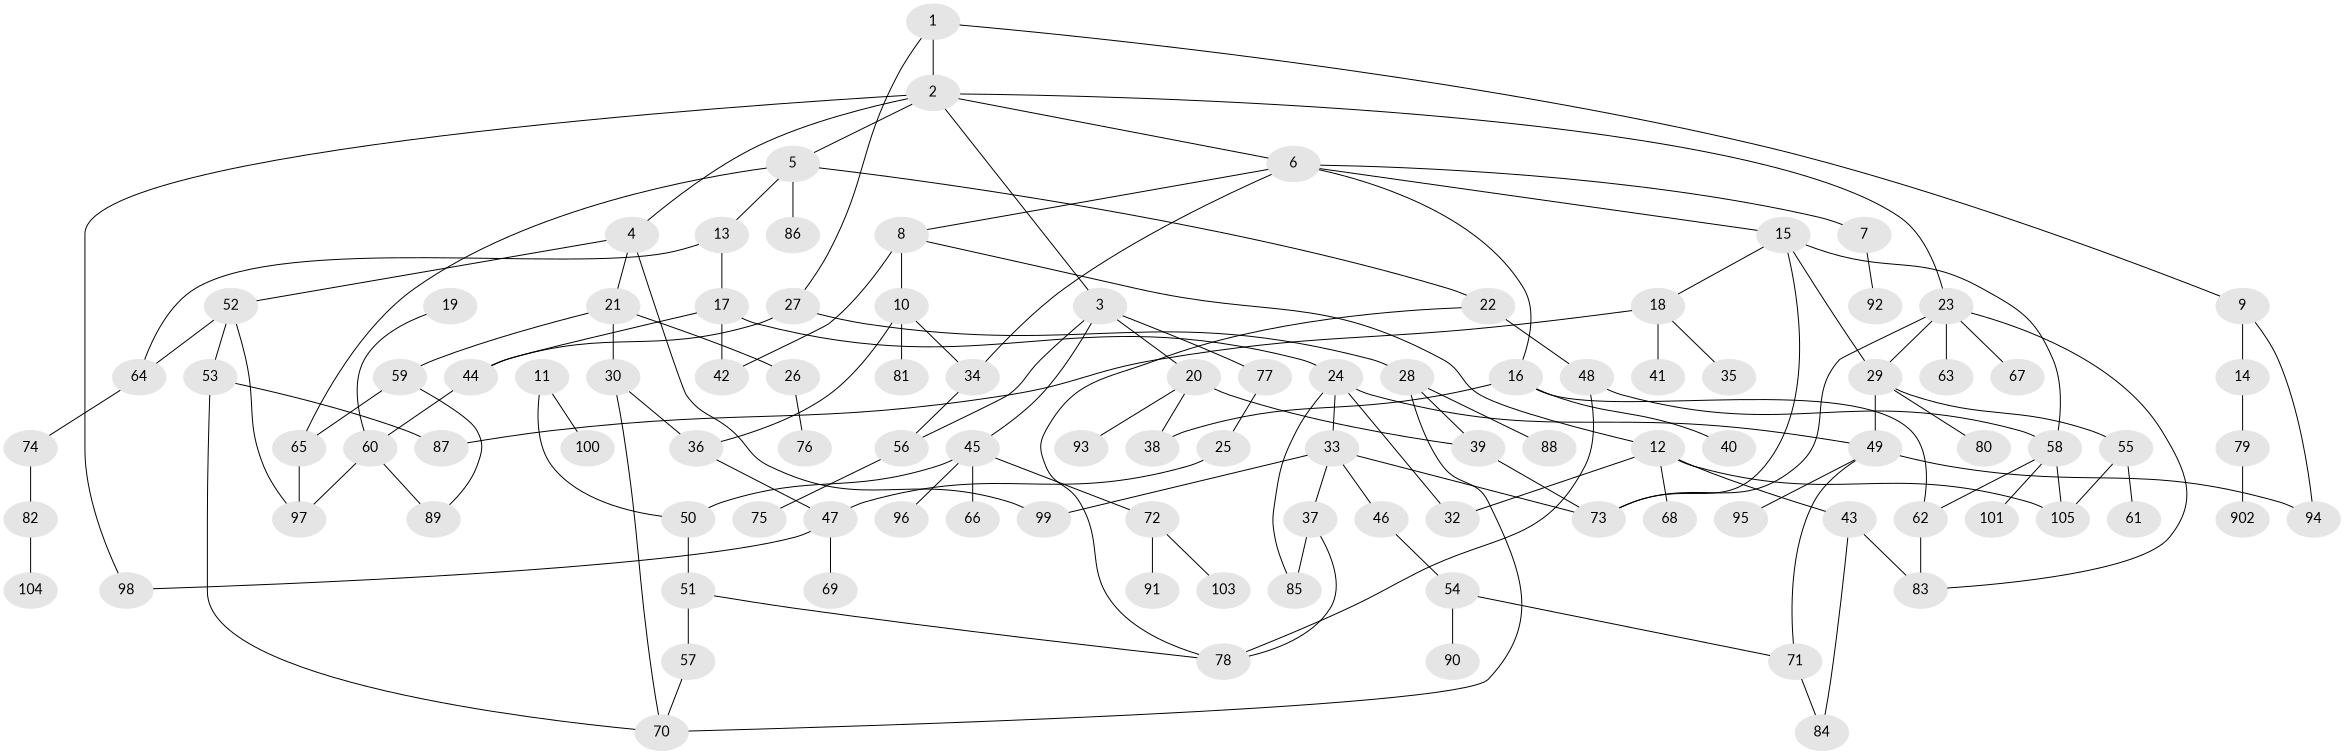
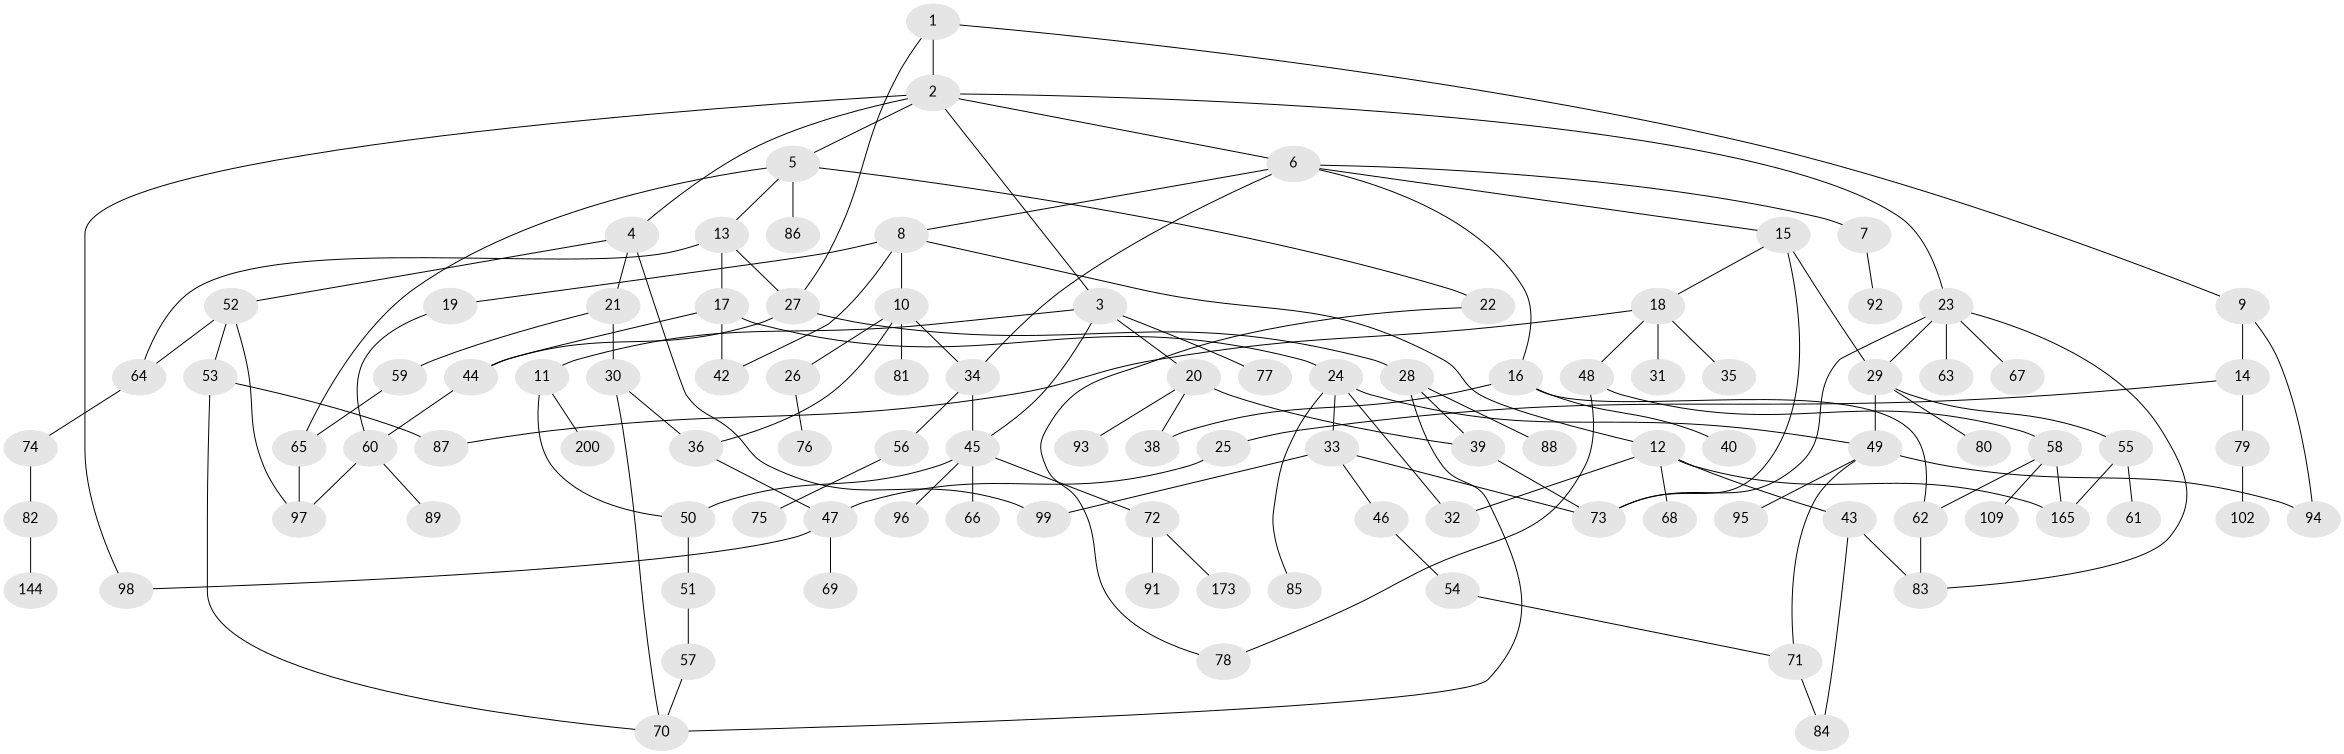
none -> (757, 270)
none -> (677, 275)
(1979, 287) -> none
(712, 341) -> (838, 347)
(1537, 342) -> (1623, 342)
(1658, 377) -> (1658, 377)
(1020, 384) -> (830, 330)
(1246, 410) -> (1901, 402)
none -> (973, 413)
(478, 433) -> none
(588, 448) -> (588, 448)
(1310, 519) -> none
(1992, 519) -> (1992, 519)
(2063, 519) -> (2063, 519)
(2243, 519) -> (2243, 519)
(31, 591) -> (31, 591)
(1224, 591) -> (1224, 591)
(955, 629) -> none
(1453, 662) -> none
